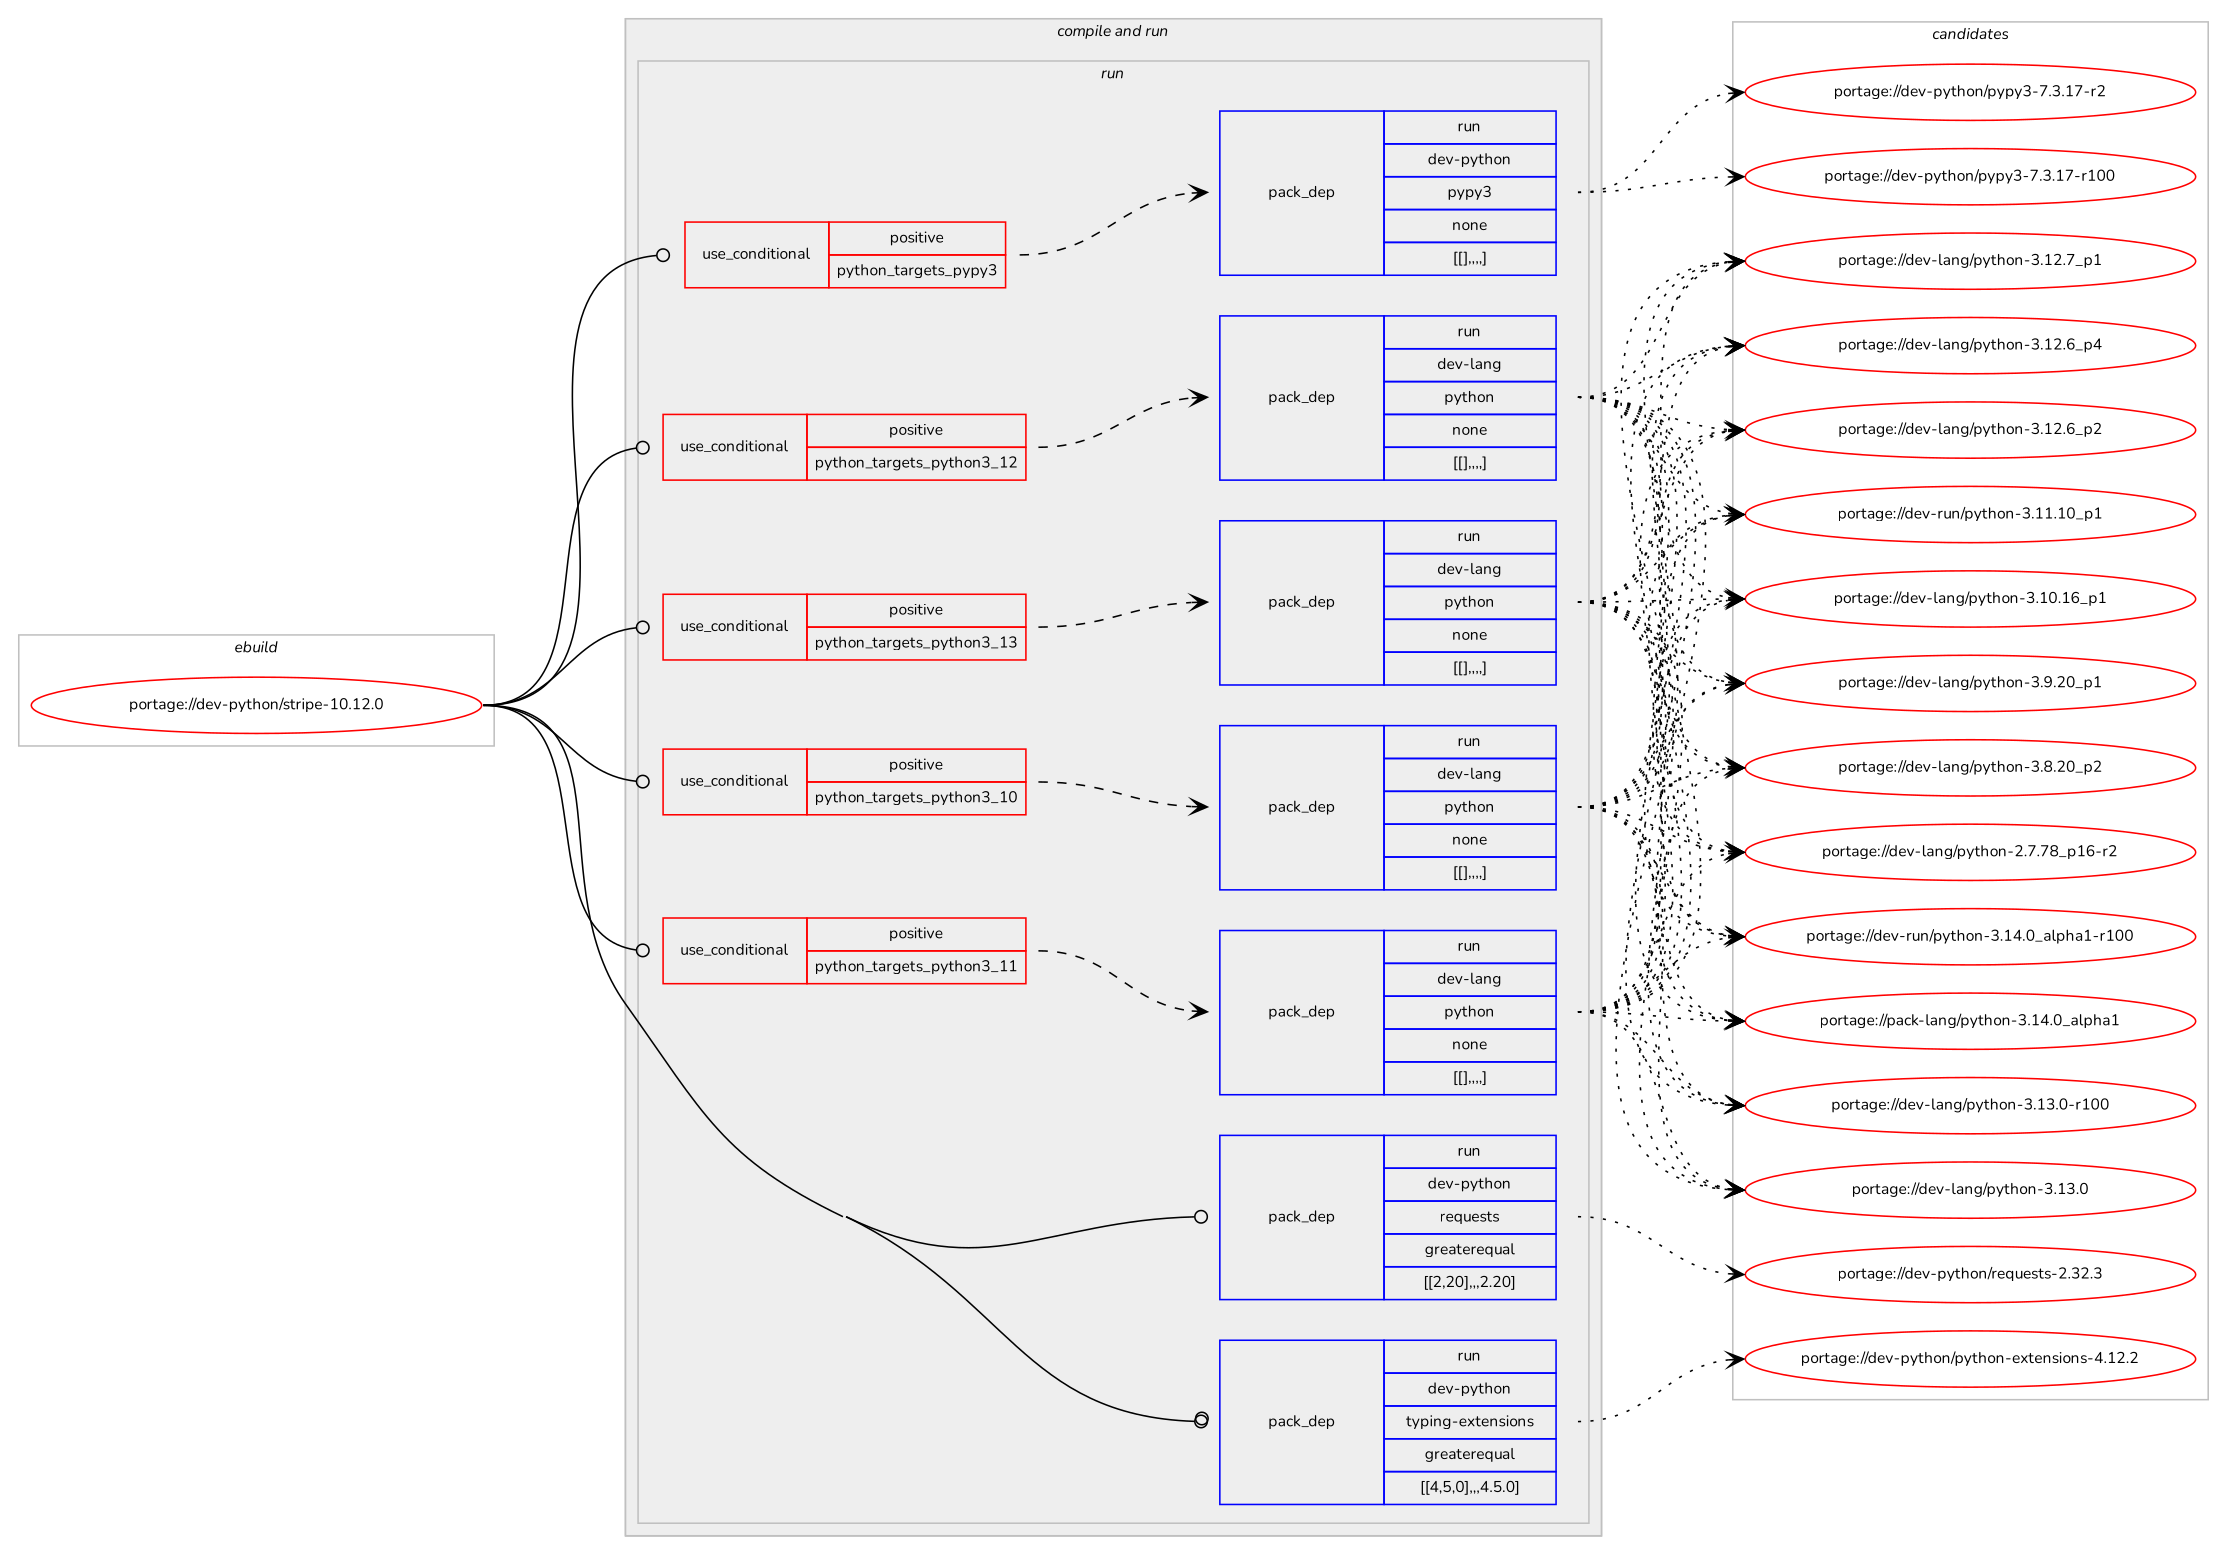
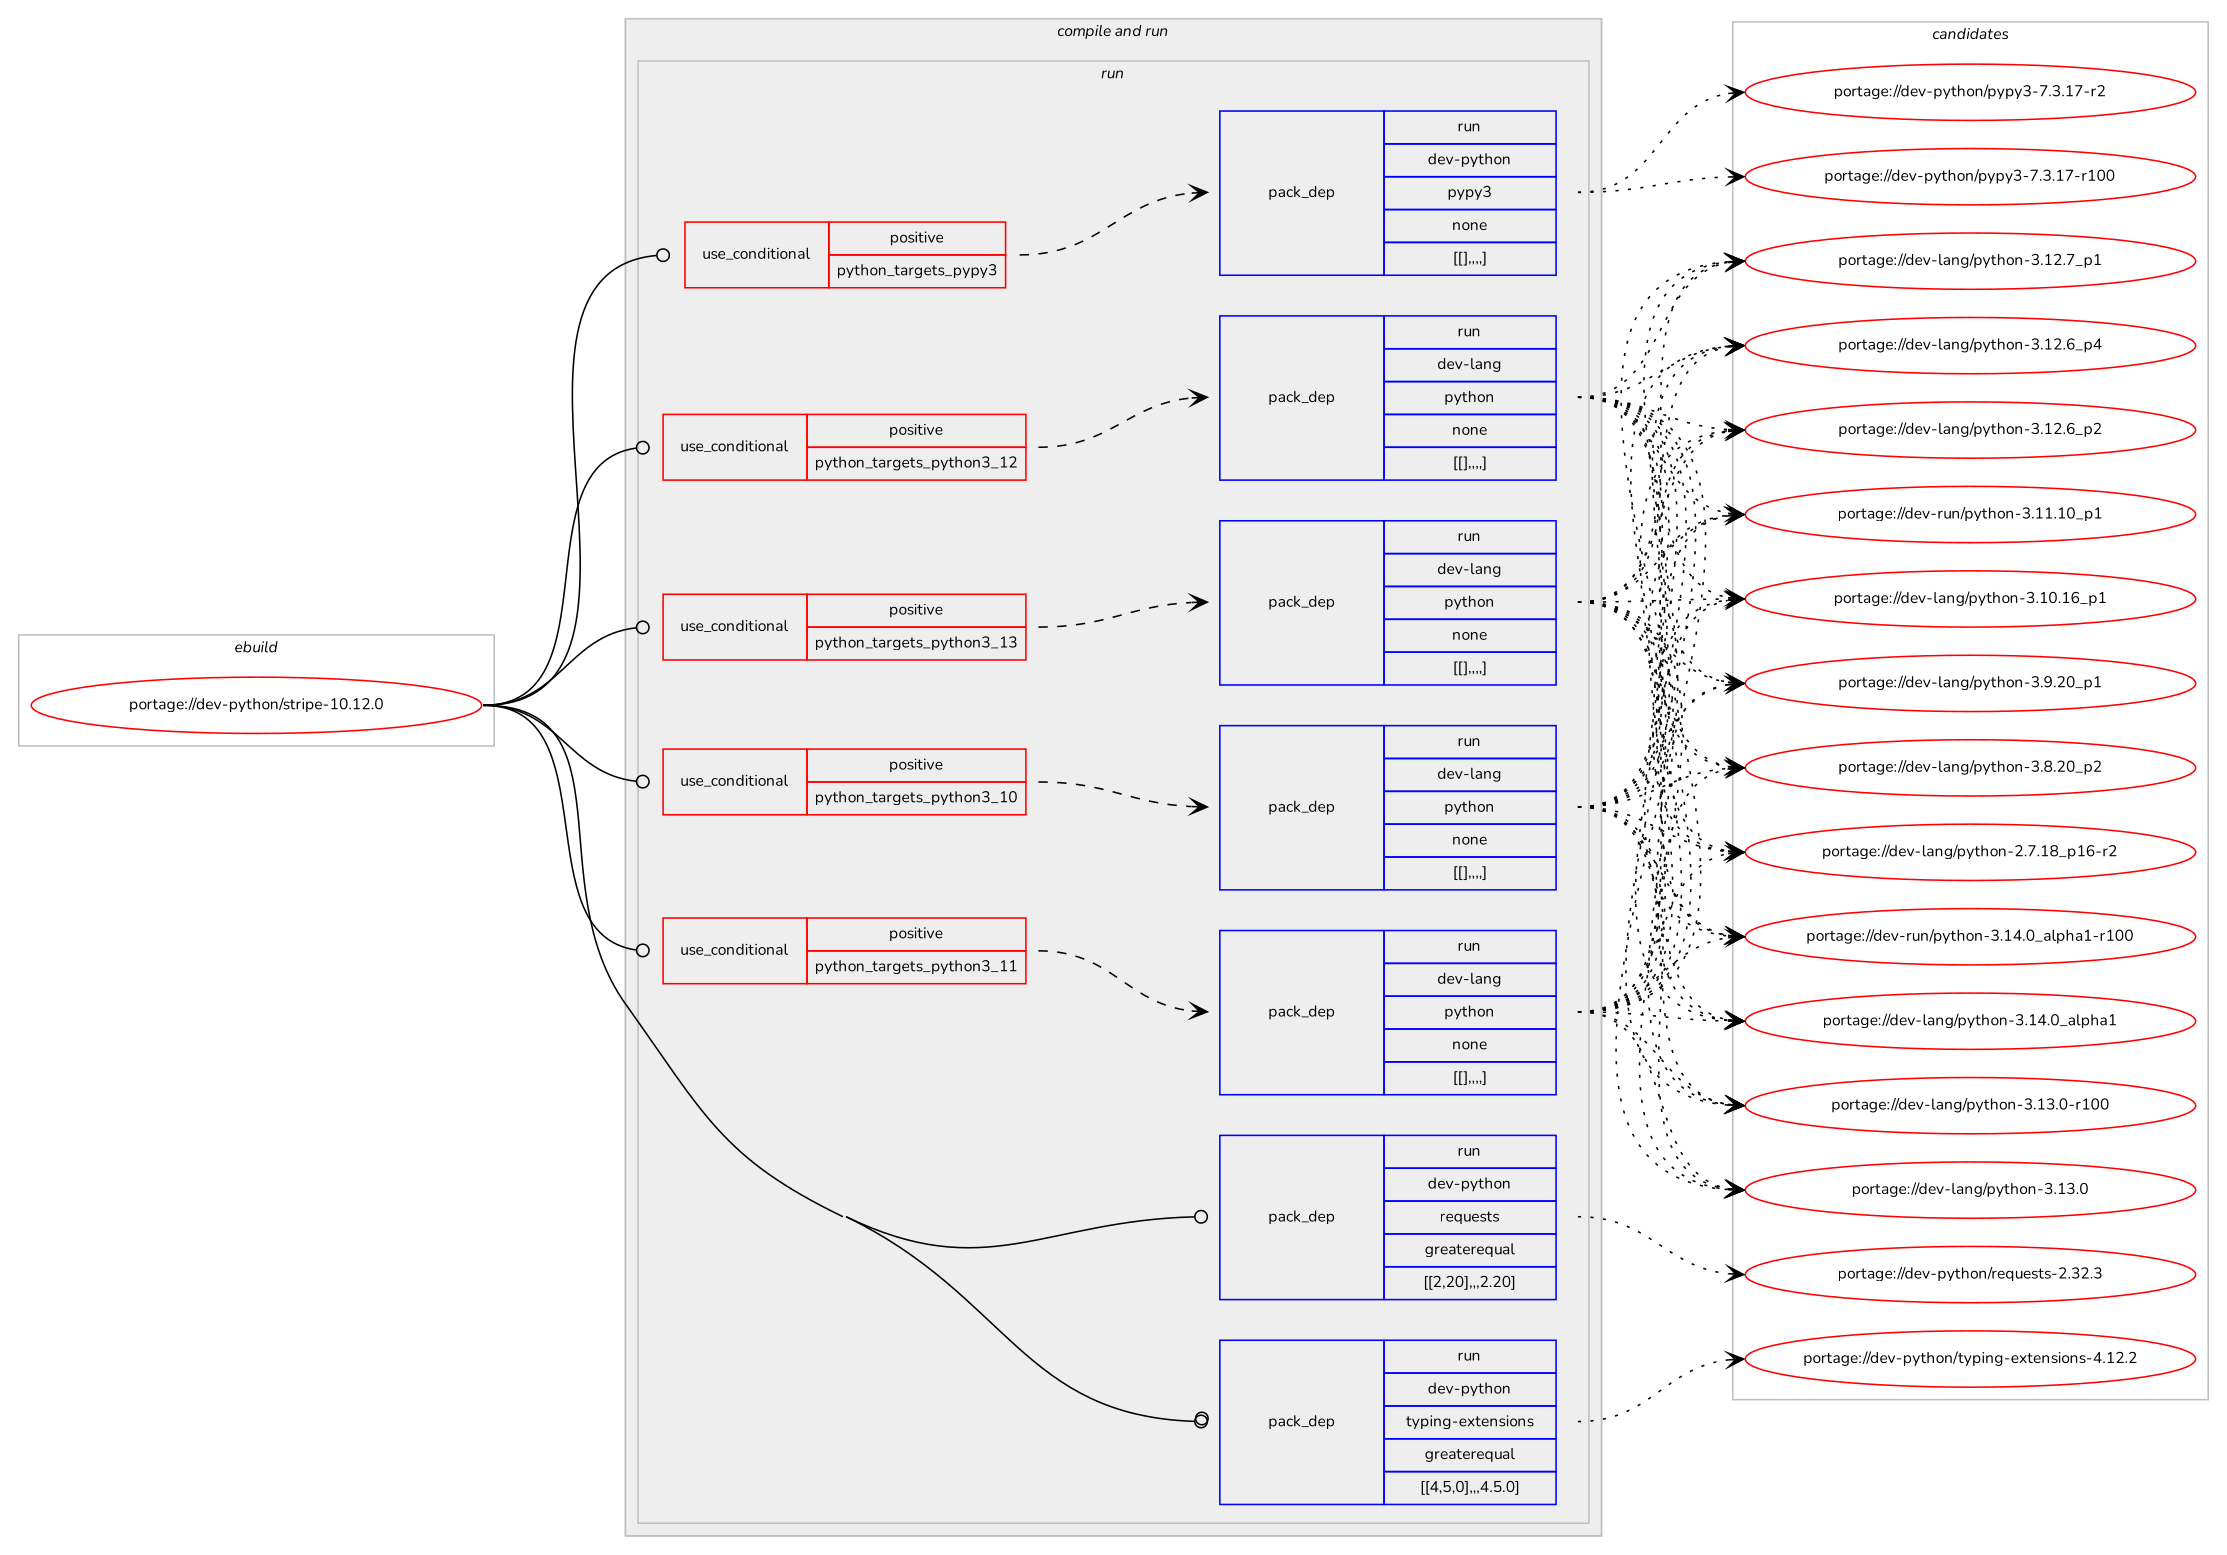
(1970, 852) -> (1970, 852)
(1970, 1021) -> (1970, 1021)
(1970, 1359) -> (1970, 1359)
